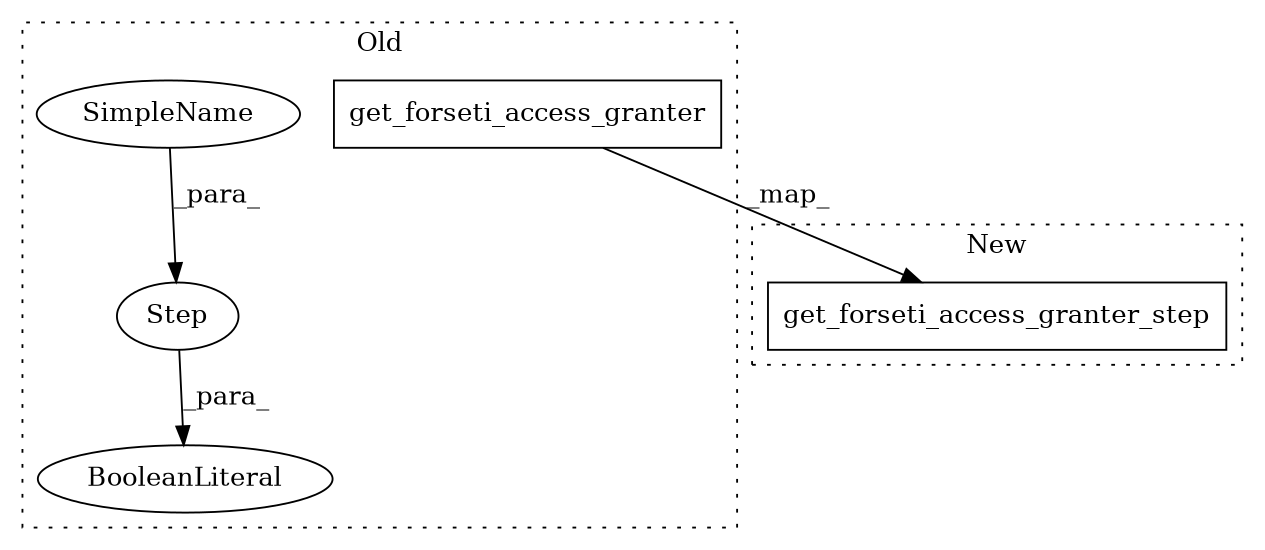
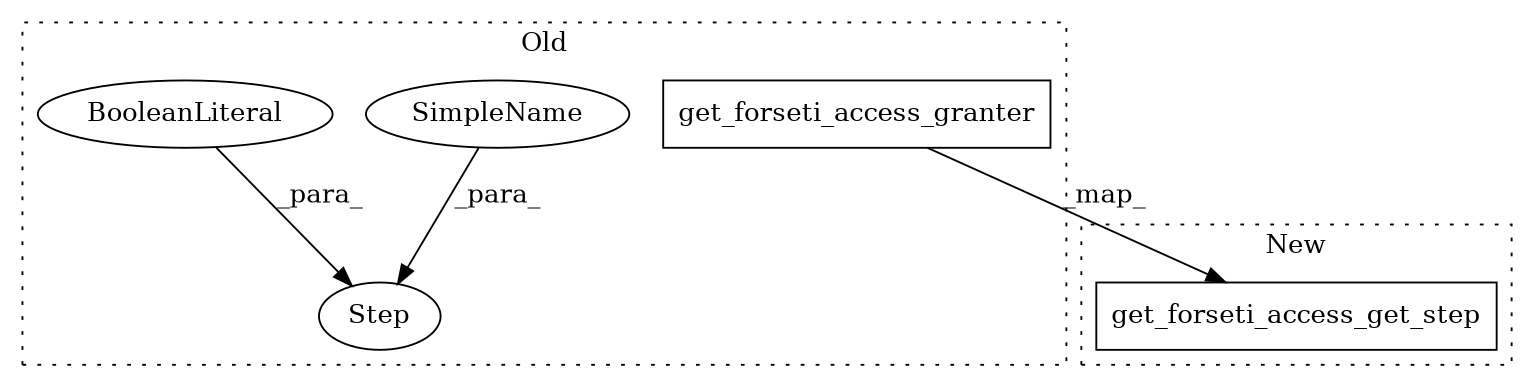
(997, 316) -> (1296, 316)
(181, 388) -> (278, 210)
